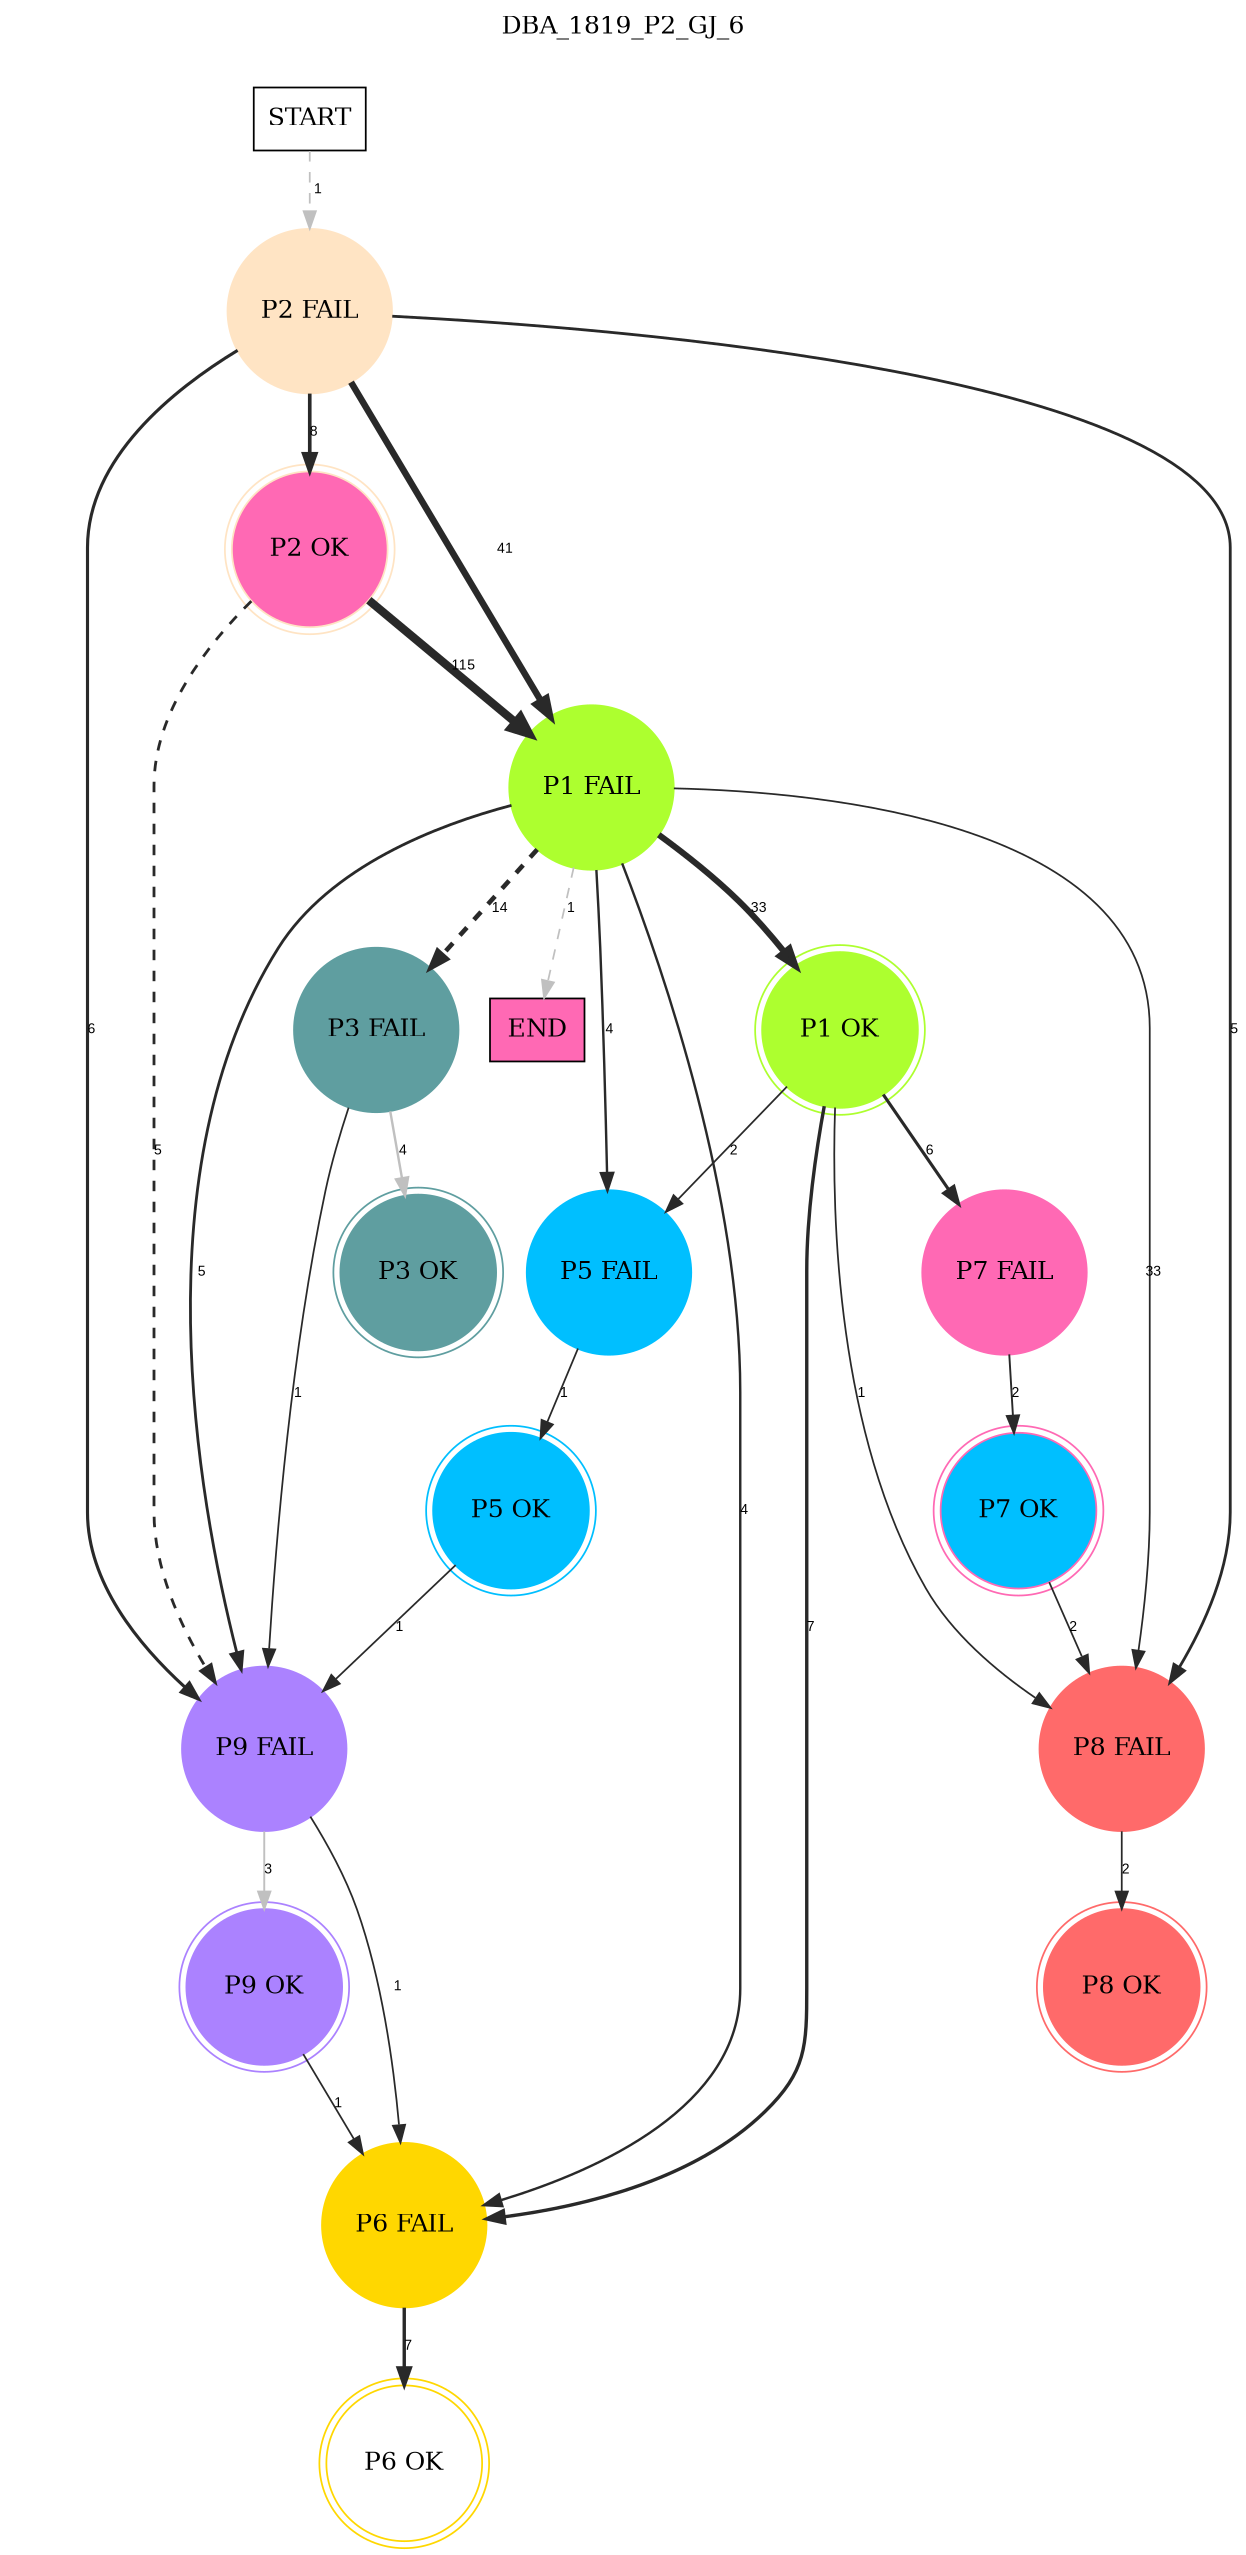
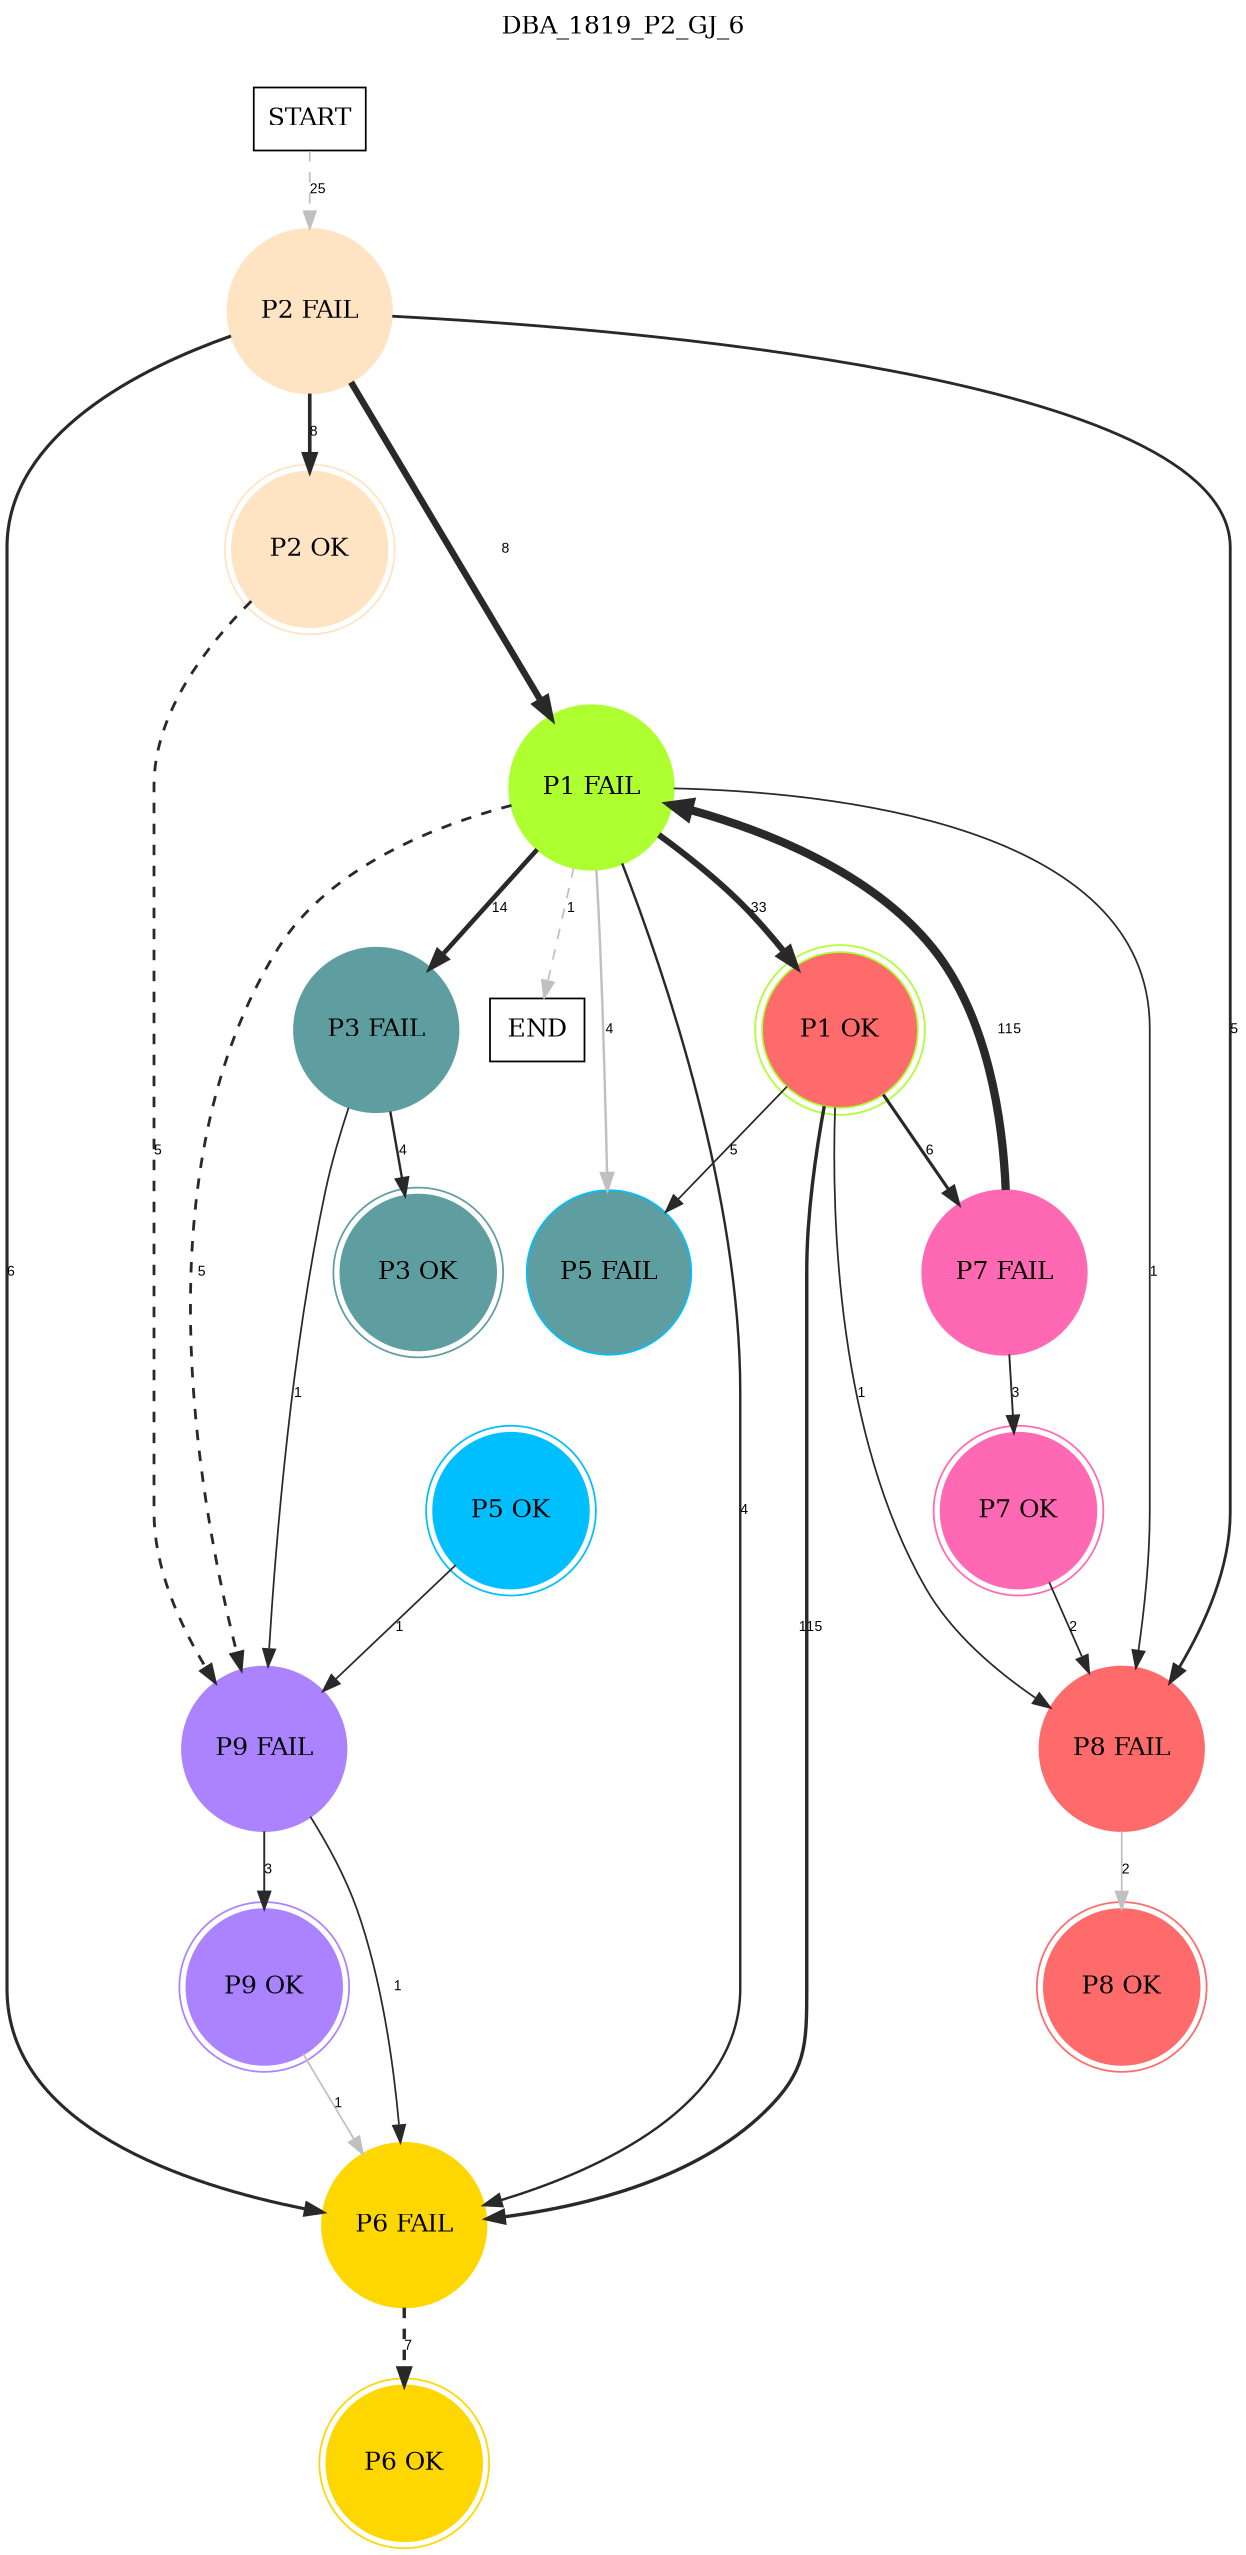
(318, 190) -> (318, 190)
(310, 549) -> (310, 549)
(506, 549) -> (506, 549)
(442, 661) -> (923, 938)
(490, 902) -> (490, 902)
(88, 1003) -> (7, 1304)
(603, 1021) -> (603, 1021)
(537, 1030) -> (537, 1030)
(840, 1030) -> (840, 1030)
(396, 1145) -> (396, 1145)
(734, 1151) -> (734, 1151)
(204, 1156) -> (204, 1156)
(609, 1272) -> (609, 1272)
(1154, 1272) -> (1154, 1272)
(563, 1385) -> none
(1016, 1394) -> (1016, 1394)
(1018, 1511) -> (1018, 1511)
(811, 1628) -> (811, 1628)
(264, 1861) -> (264, 1861)
(1122, 1861) -> (1122, 1861)
(329, 2097) -> (329, 2097)
(404, 2338) -> (404, 2338)
(404, 2463) -> (404, 2463)
